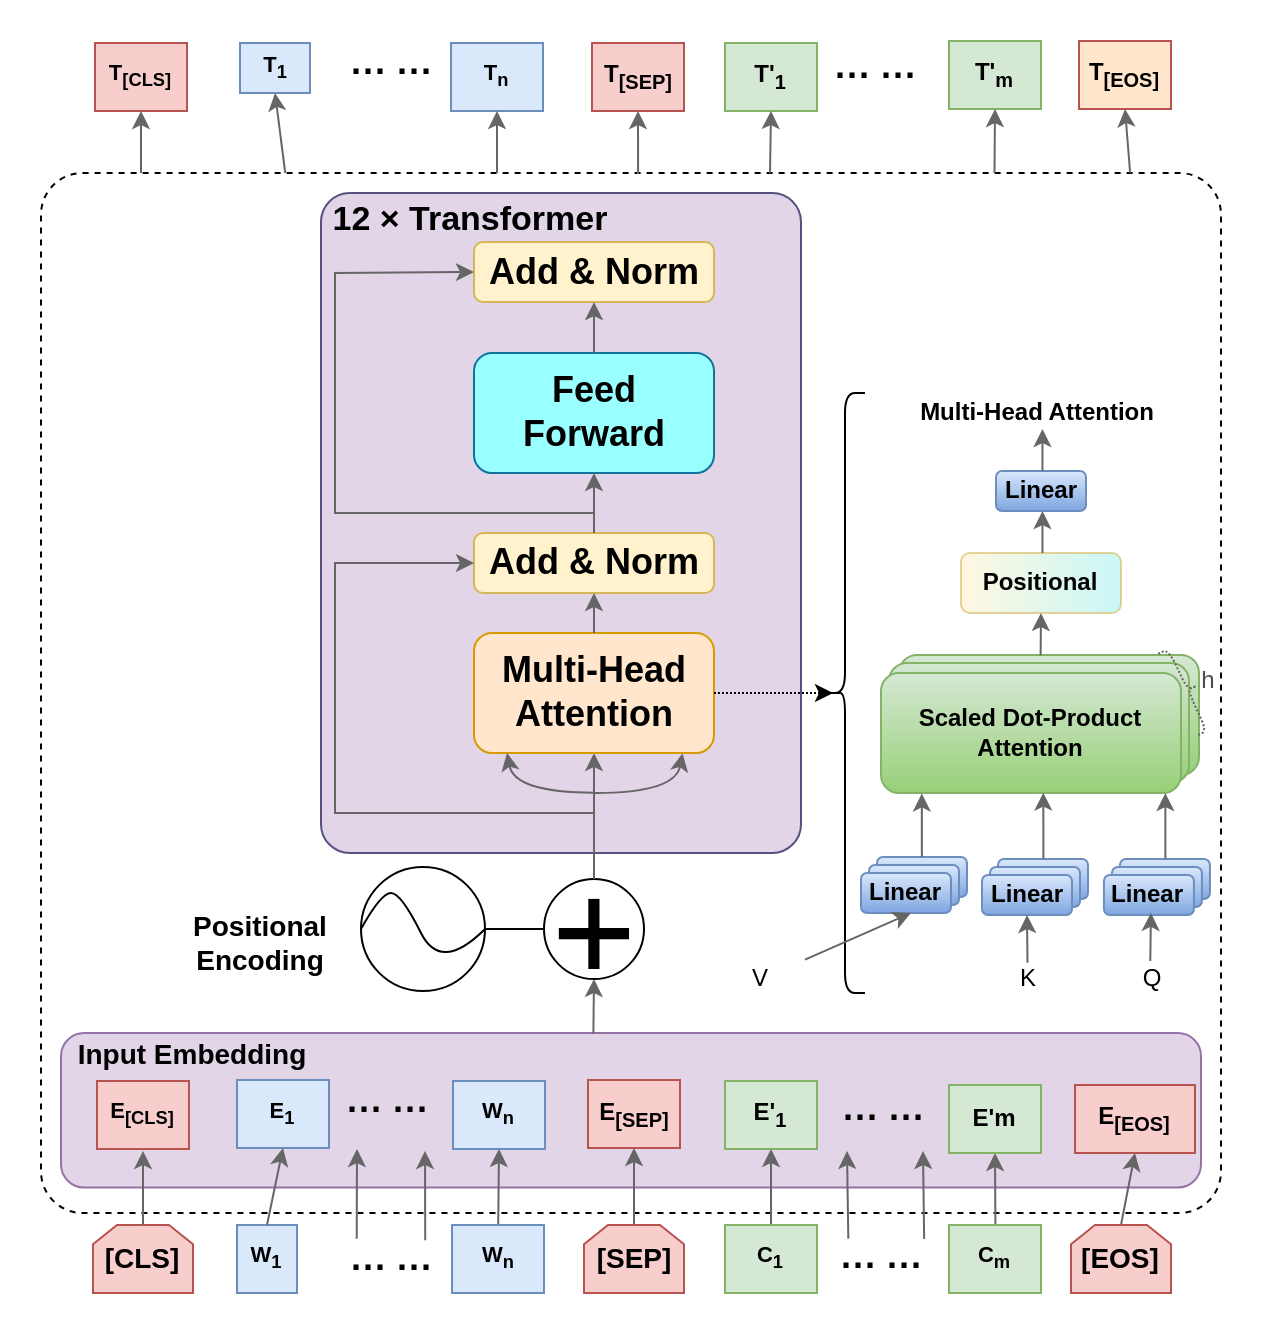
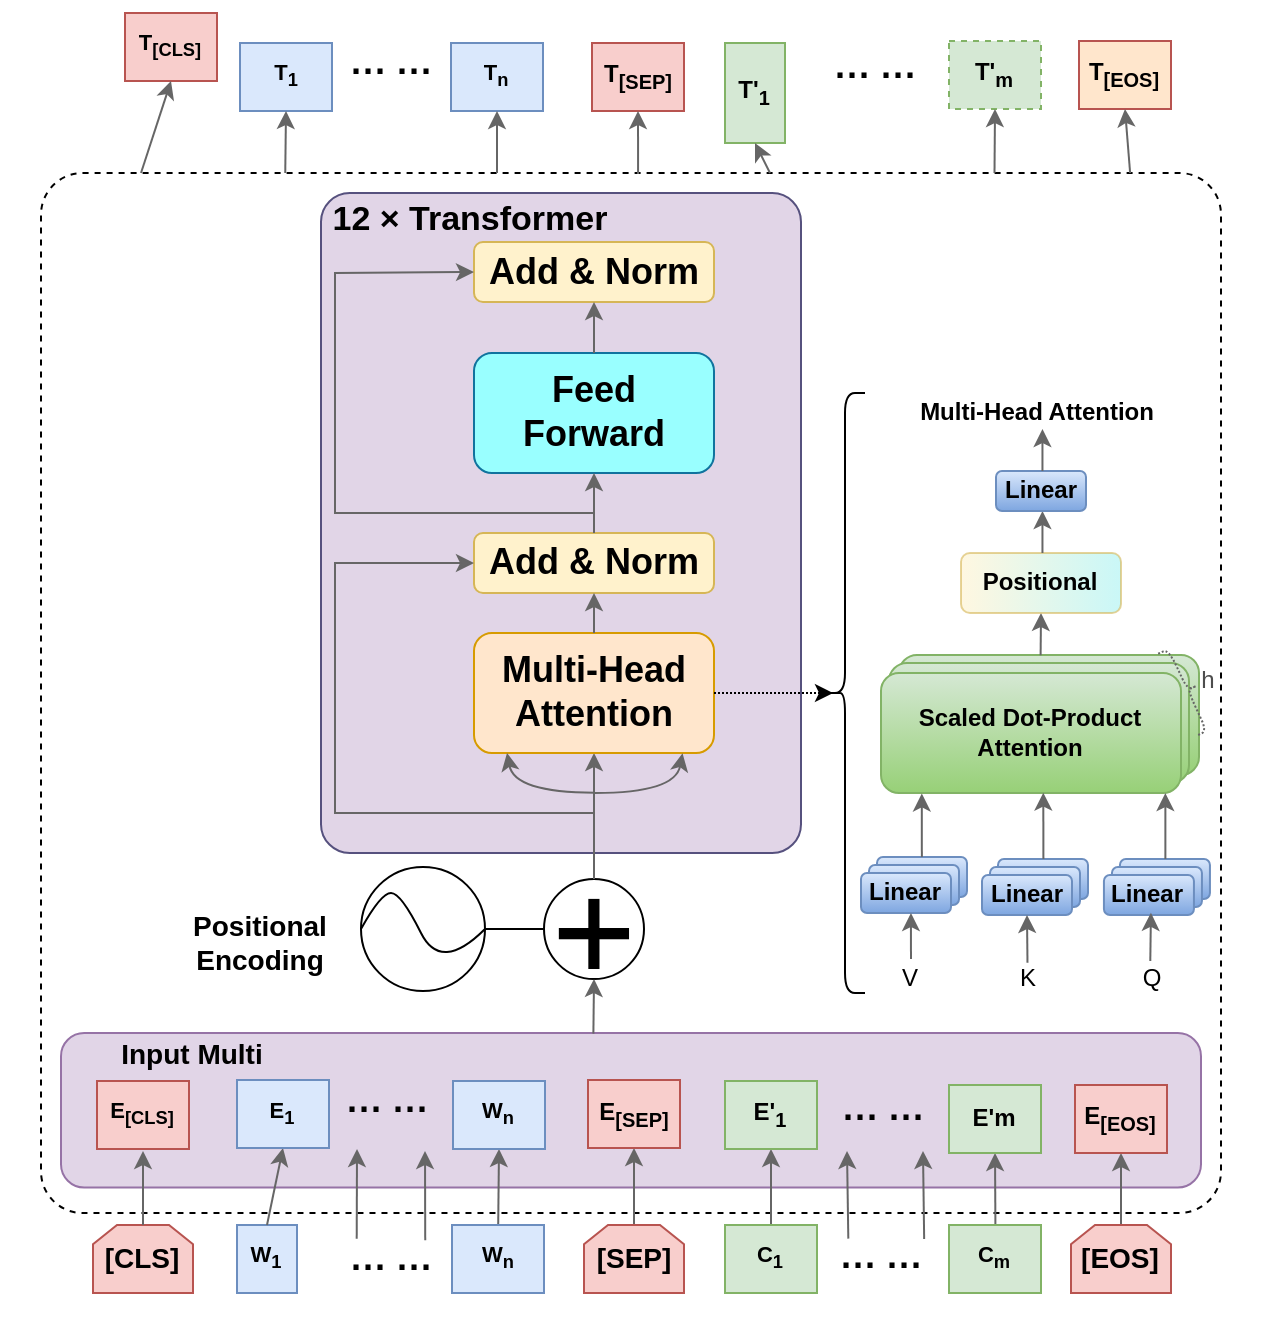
(275, 68) -> (286, 77)
(995, 75) -> (995, 75)
(141, 77) -> (171, 47)
(771, 77) -> (755, 93)
(761, 979) -> (911, 979)
(193, 1055) -> (193, 1055)
(1135, 1119) -> (1121, 1119)
